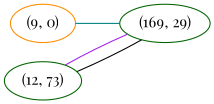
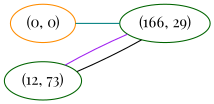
(43, 23) -> (43, 23)
(165, 23) -> (165, 23)
